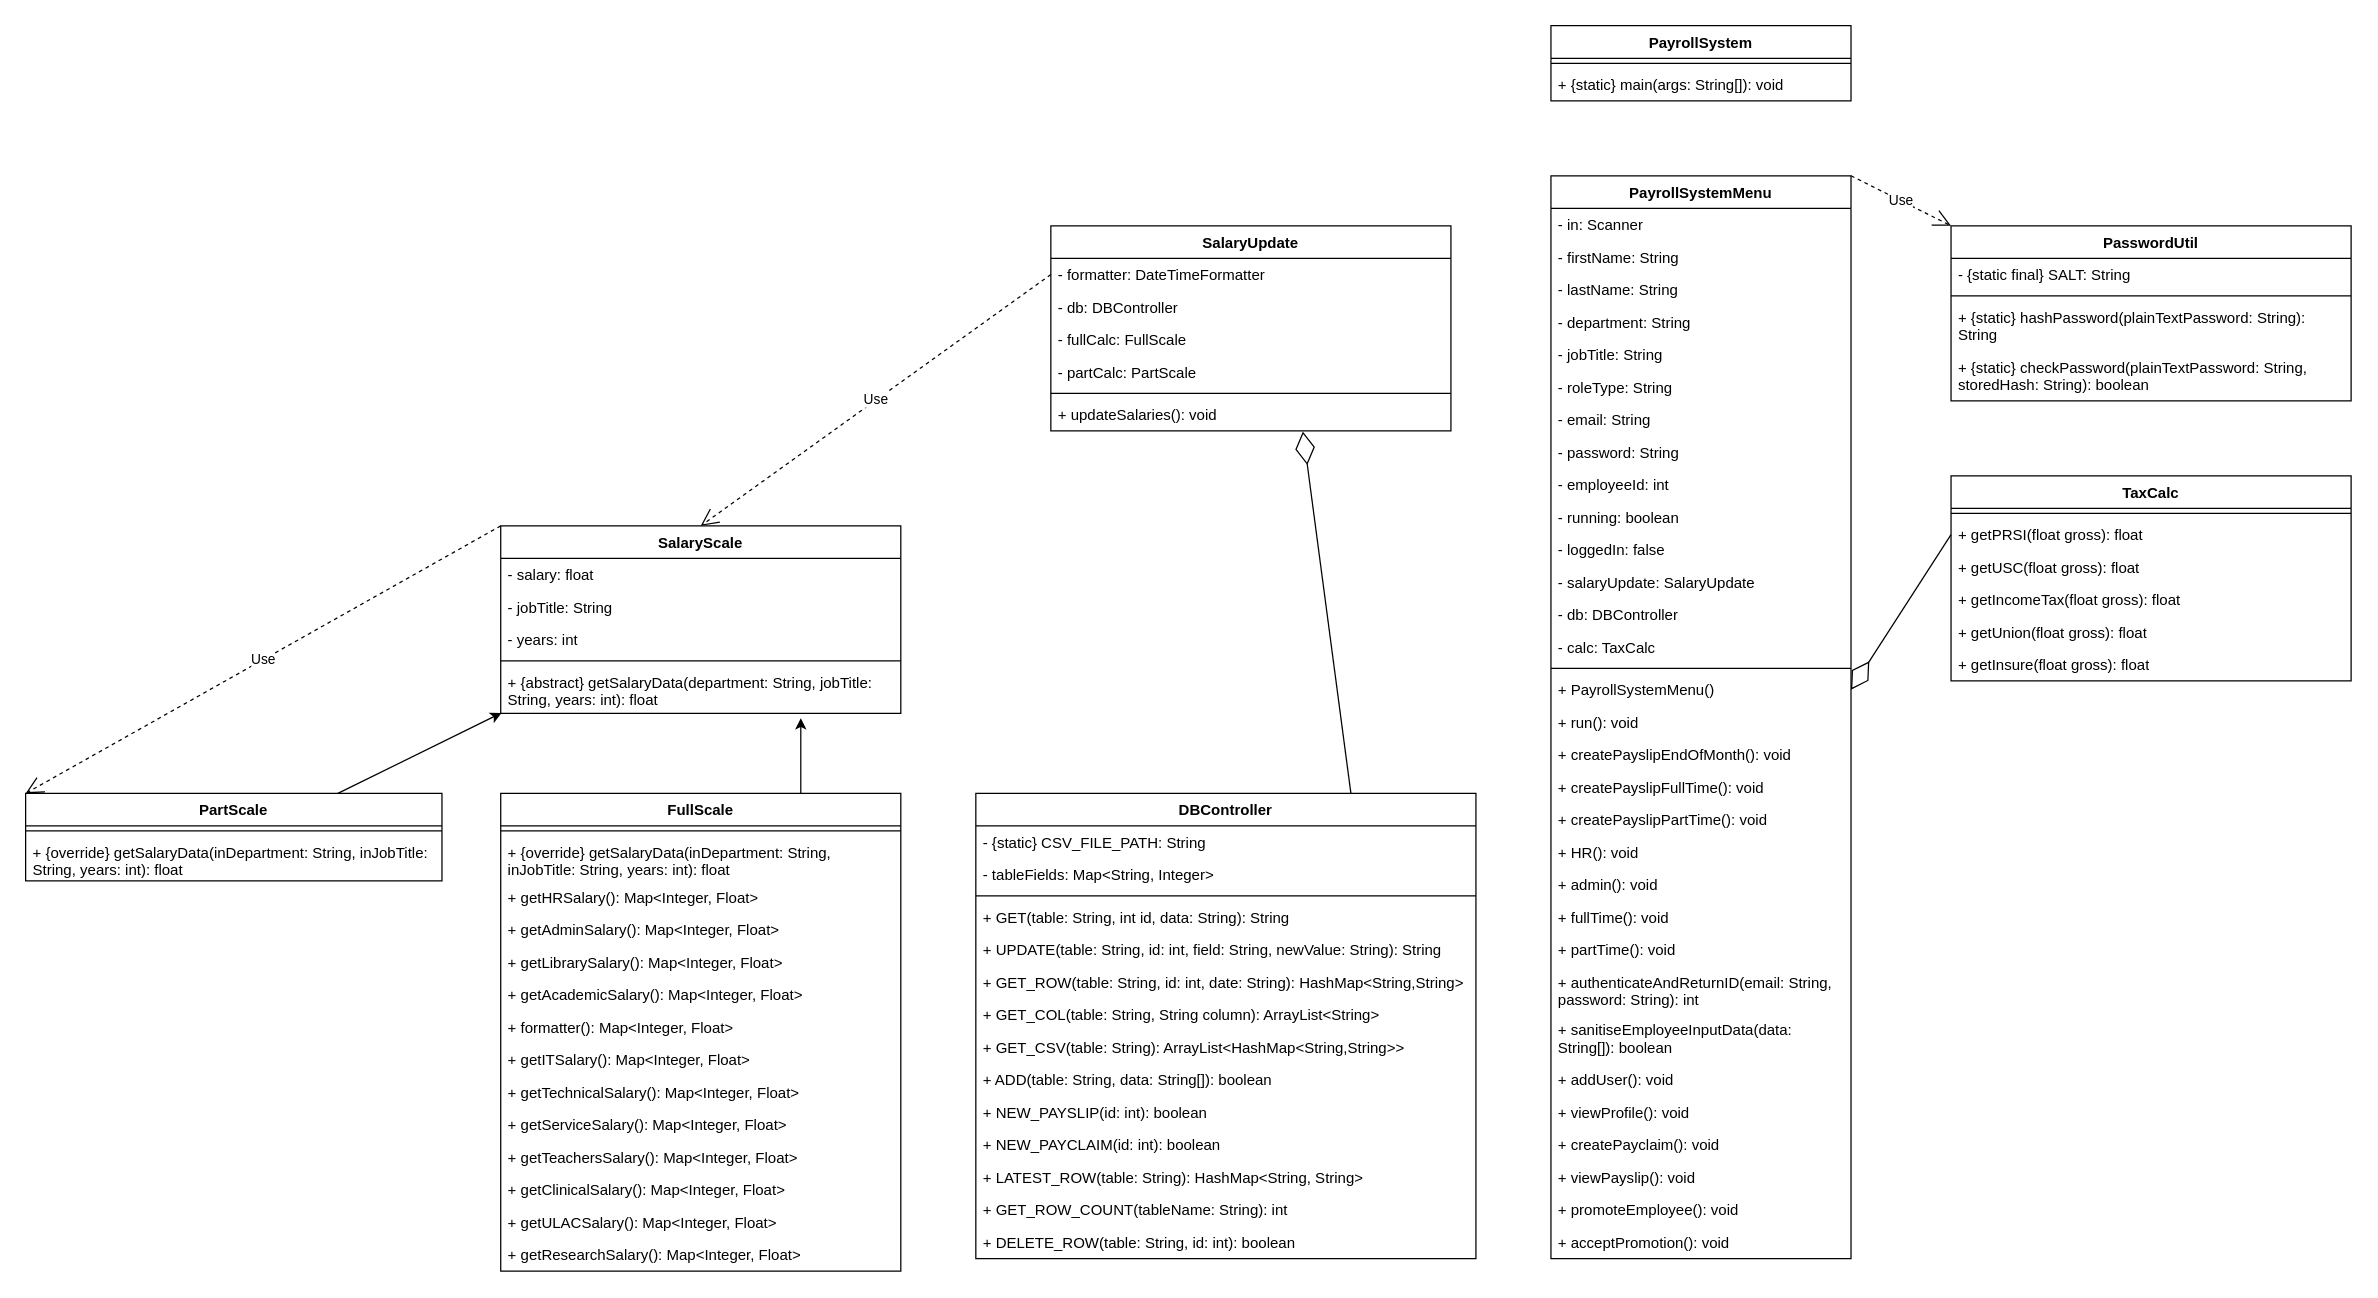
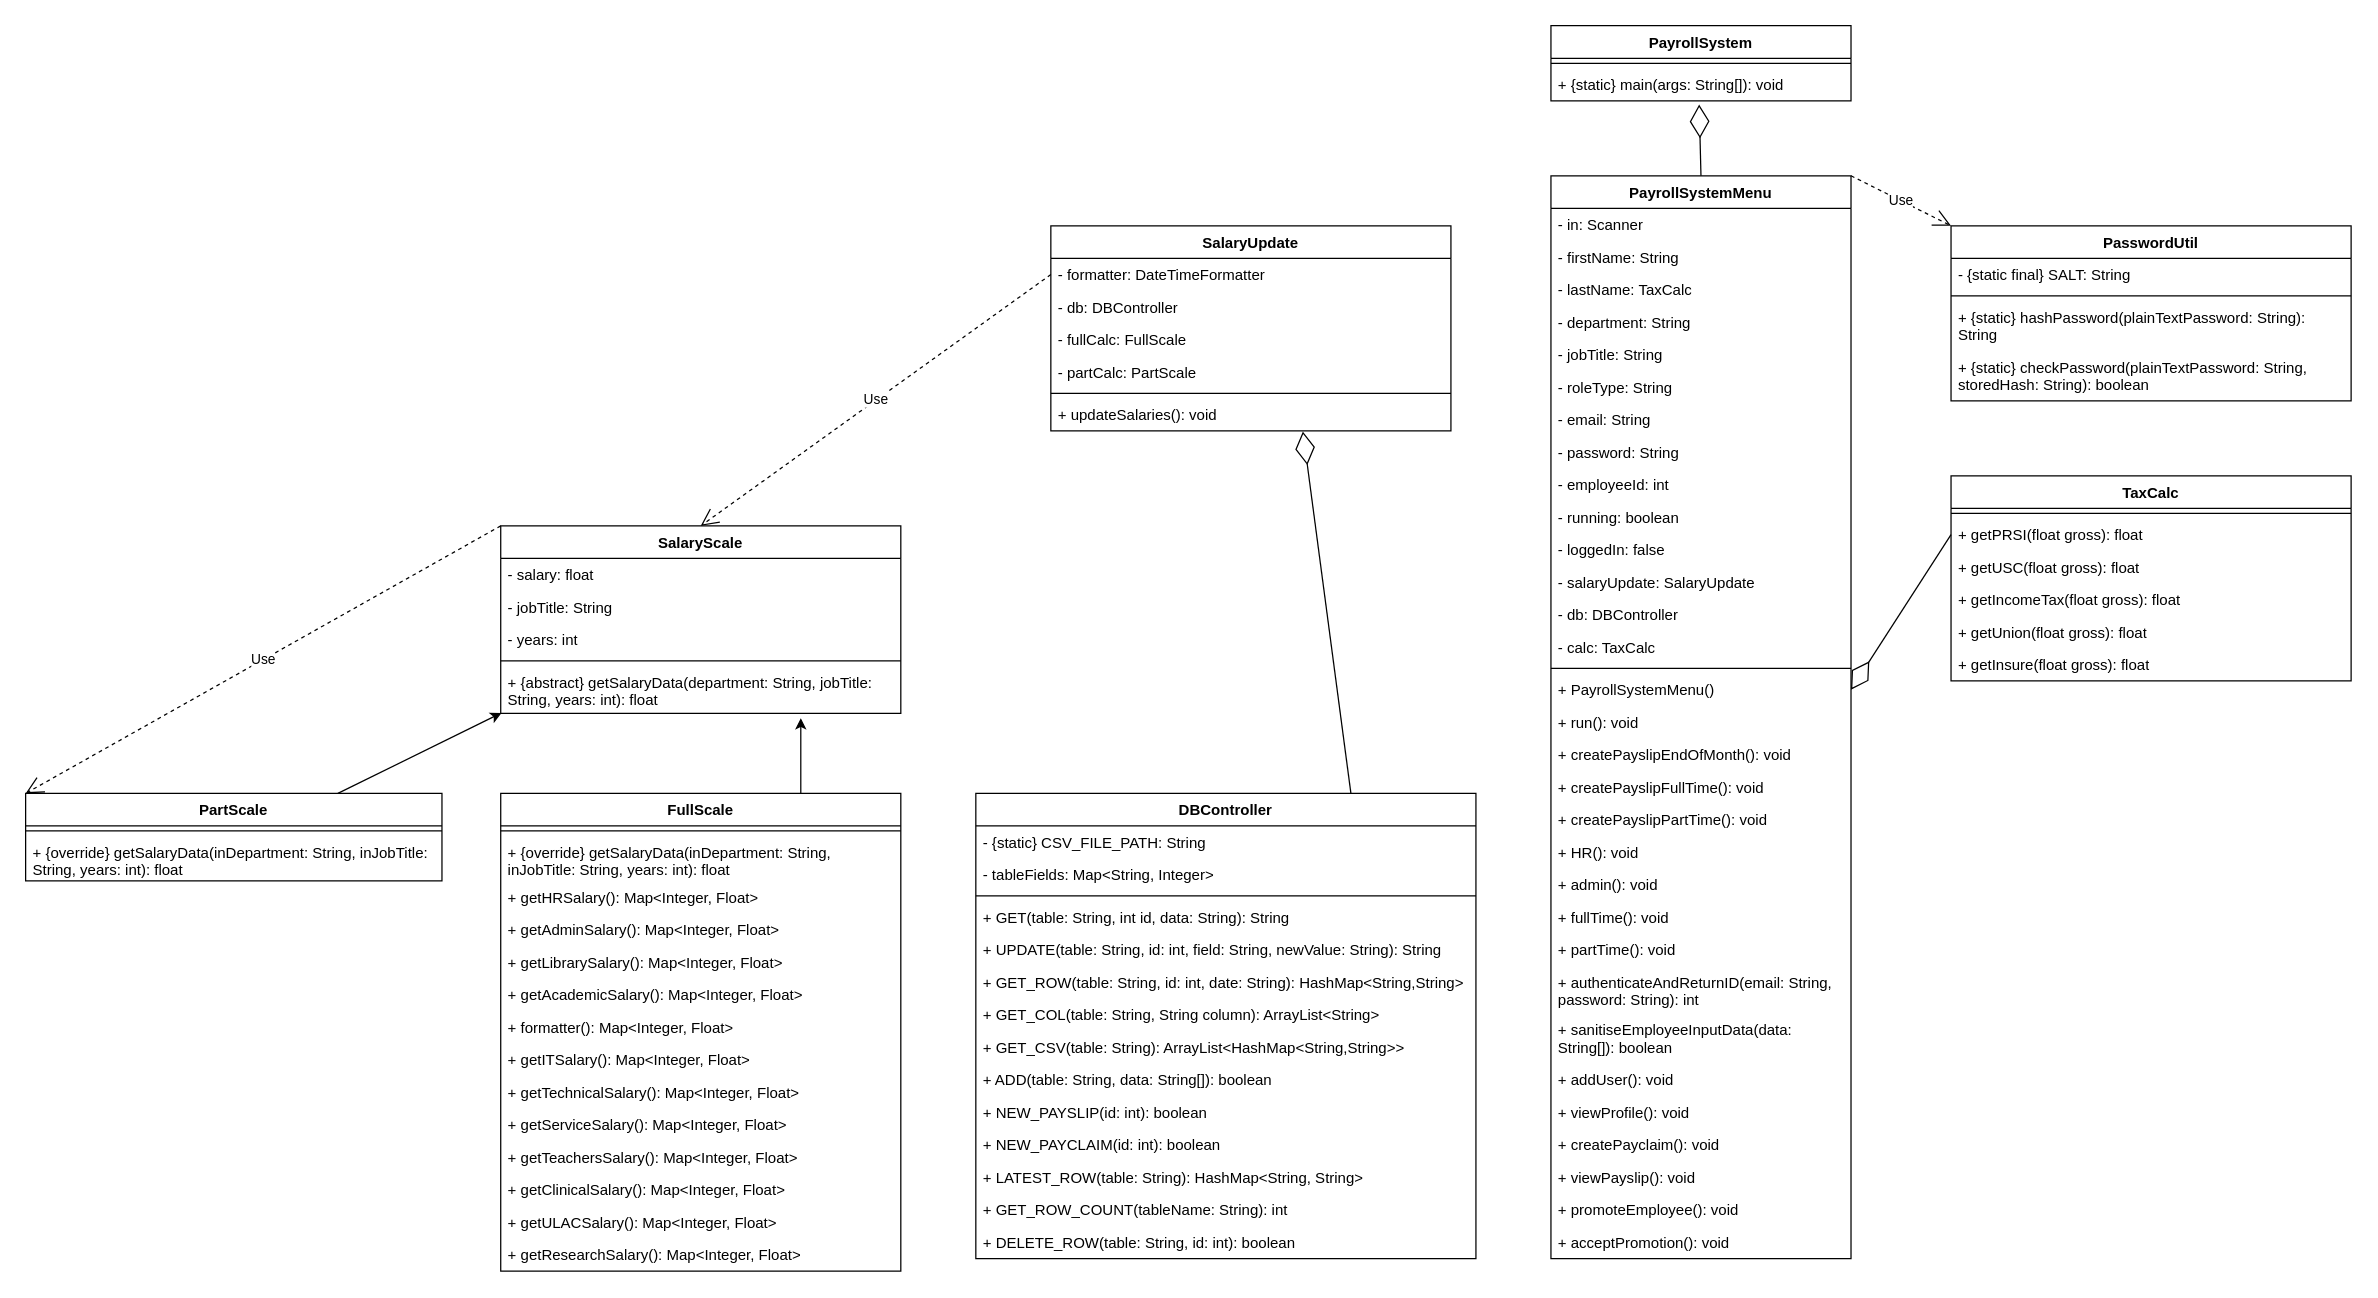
none -> (1700, 156)
(1624, 291) -> (1628, 291)
